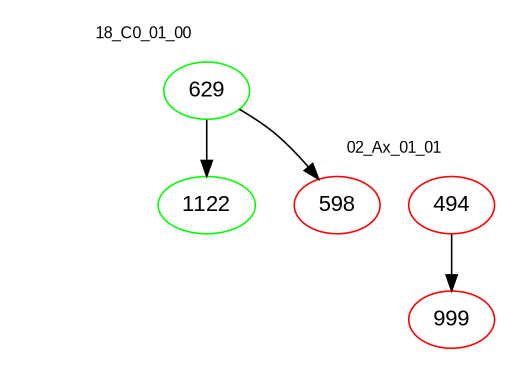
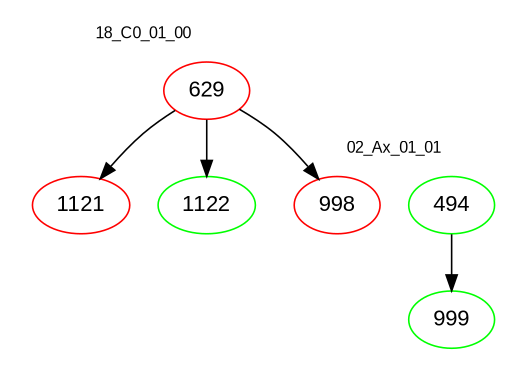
(207, 91) -> (207, 91)
none -> (81, 205)
(337, 205) -> (337, 205)
(452, 205) -> (452, 205)
(452, 320) -> (452, 320)
